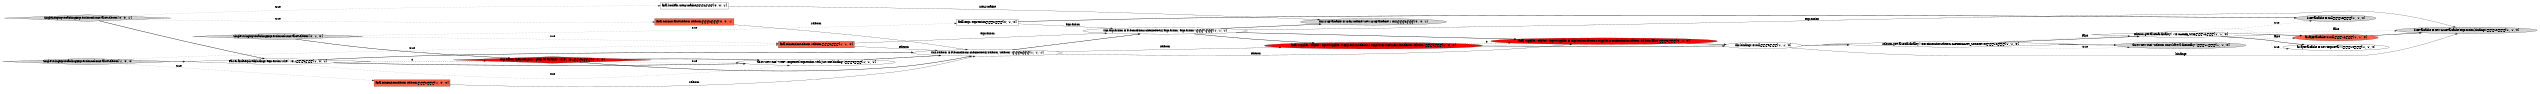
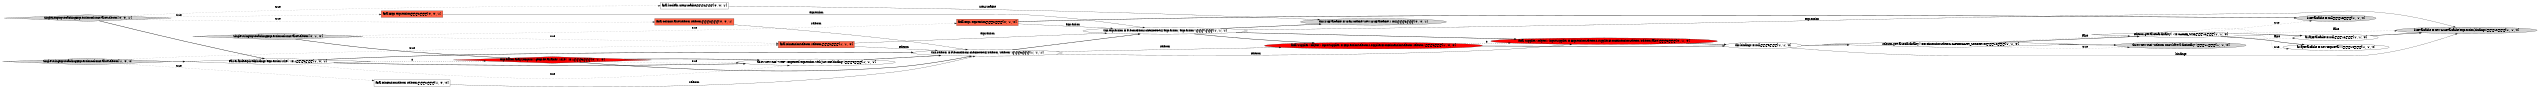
none -> (412, 14)
(987, 22) -> (987, 22)
(2336, 38) -> (2336, 38)
(412, 83) -> (412, 83)
